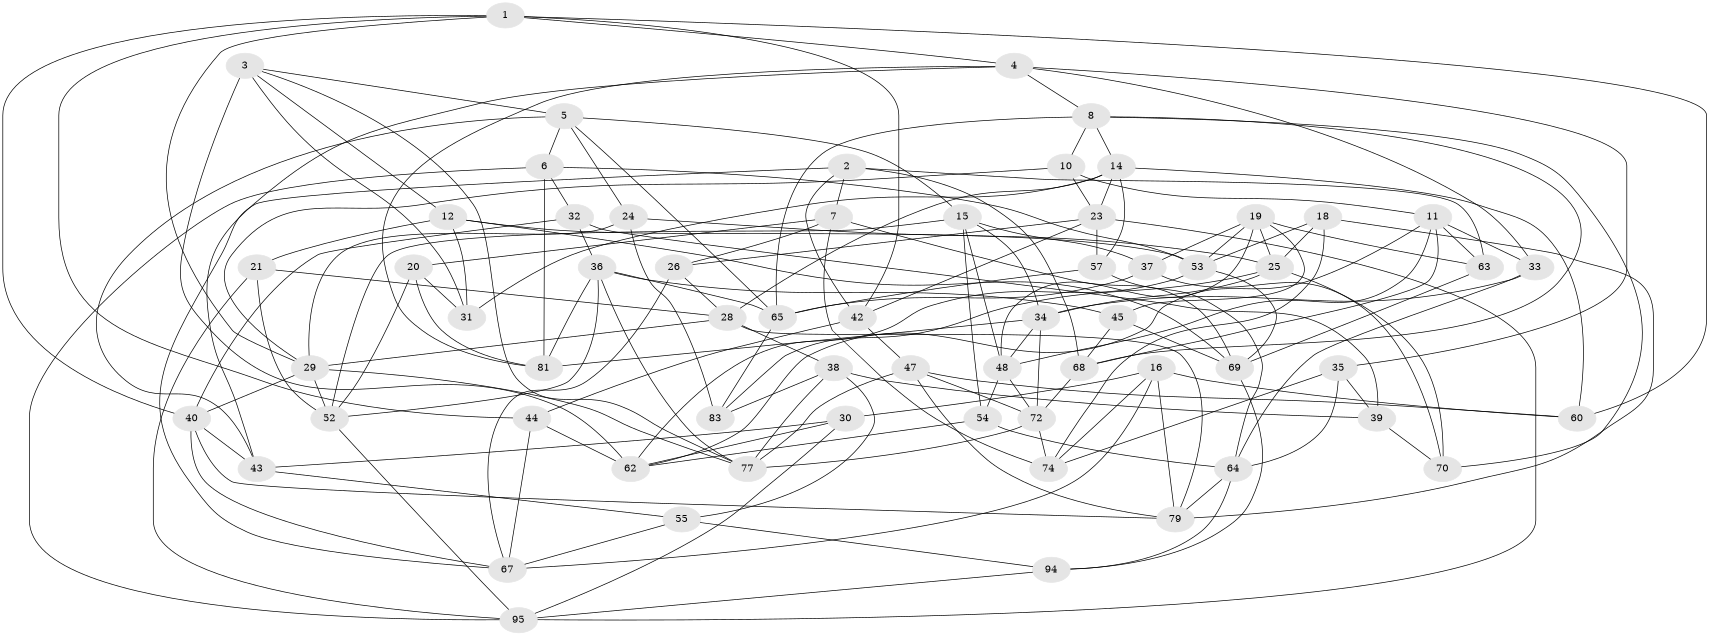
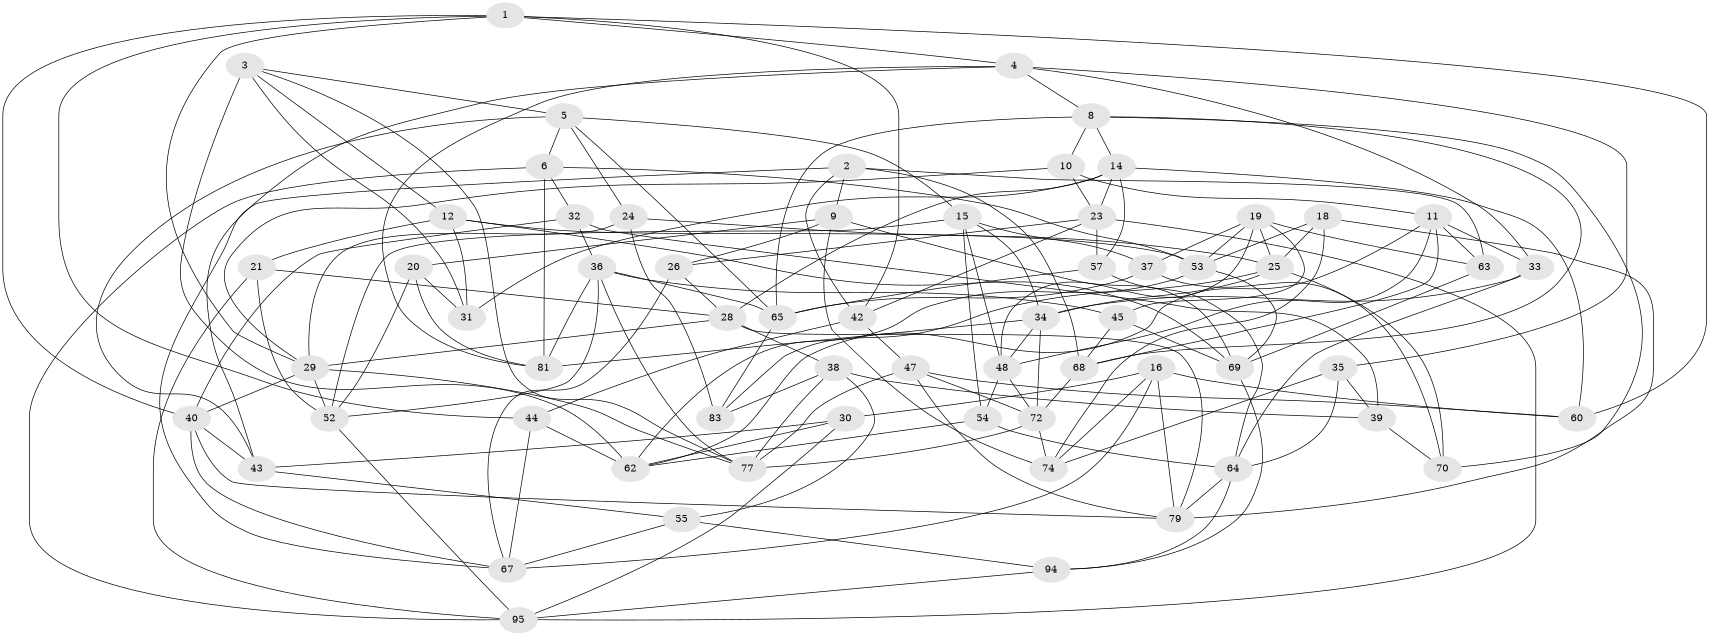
(834, 217) -> (834, 217)
